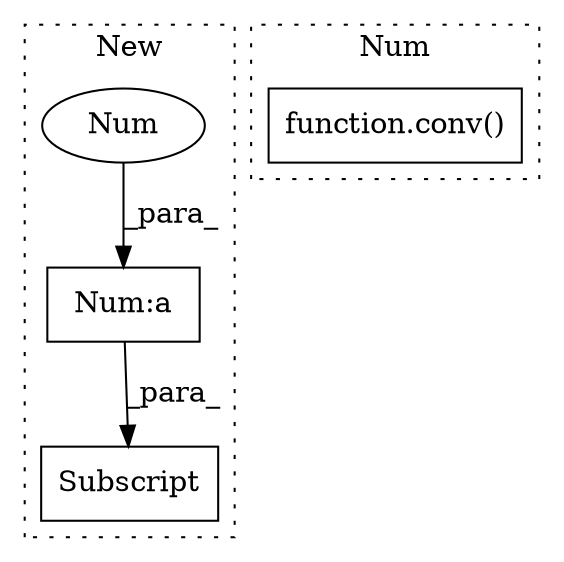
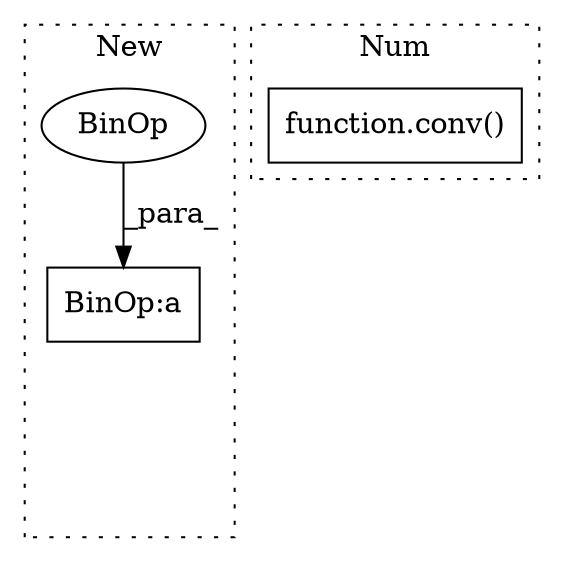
(123, 126) -> (123, 126)
(123, 305) -> (123, 305)
(130, 484) -> none
